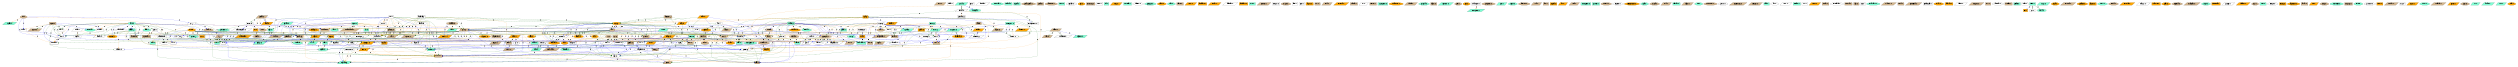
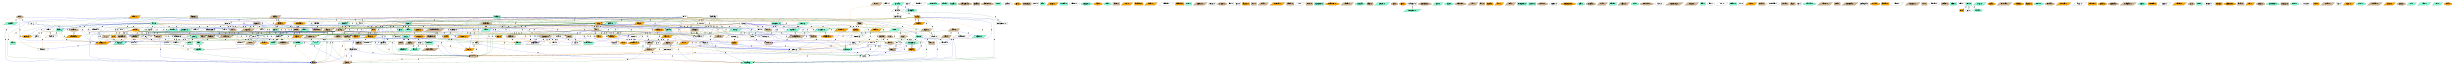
(932, 23) -> (803, 23)
(778, 25) -> (298, 27)
(573, 35) -> (121, 34)
